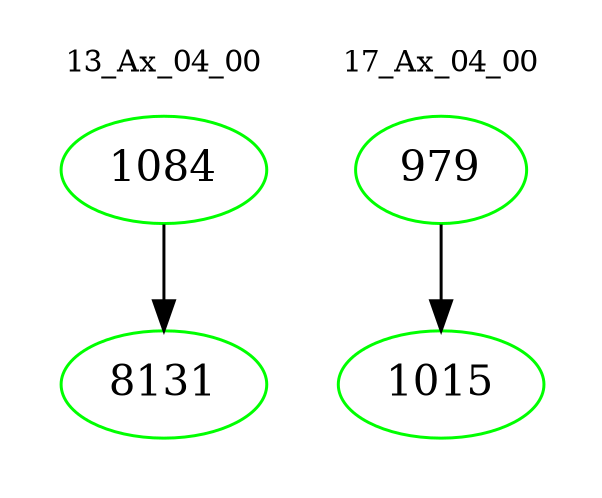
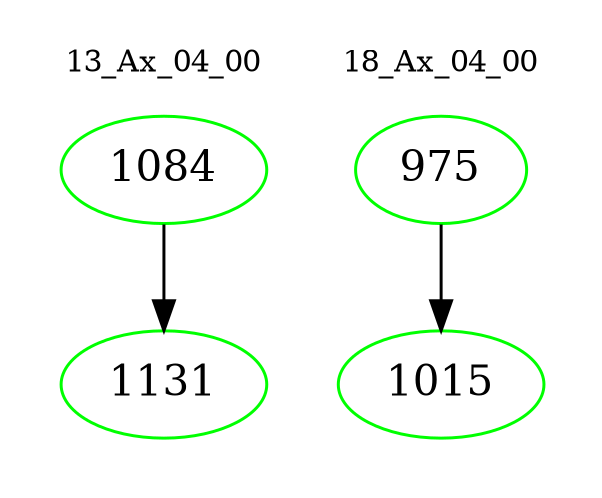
(441, 64) -> (441, 64)
(441, 170) -> (441, 170)
(164, 384) -> (164, 384)
